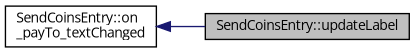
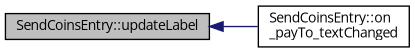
(188, 27) -> (240, 27)
